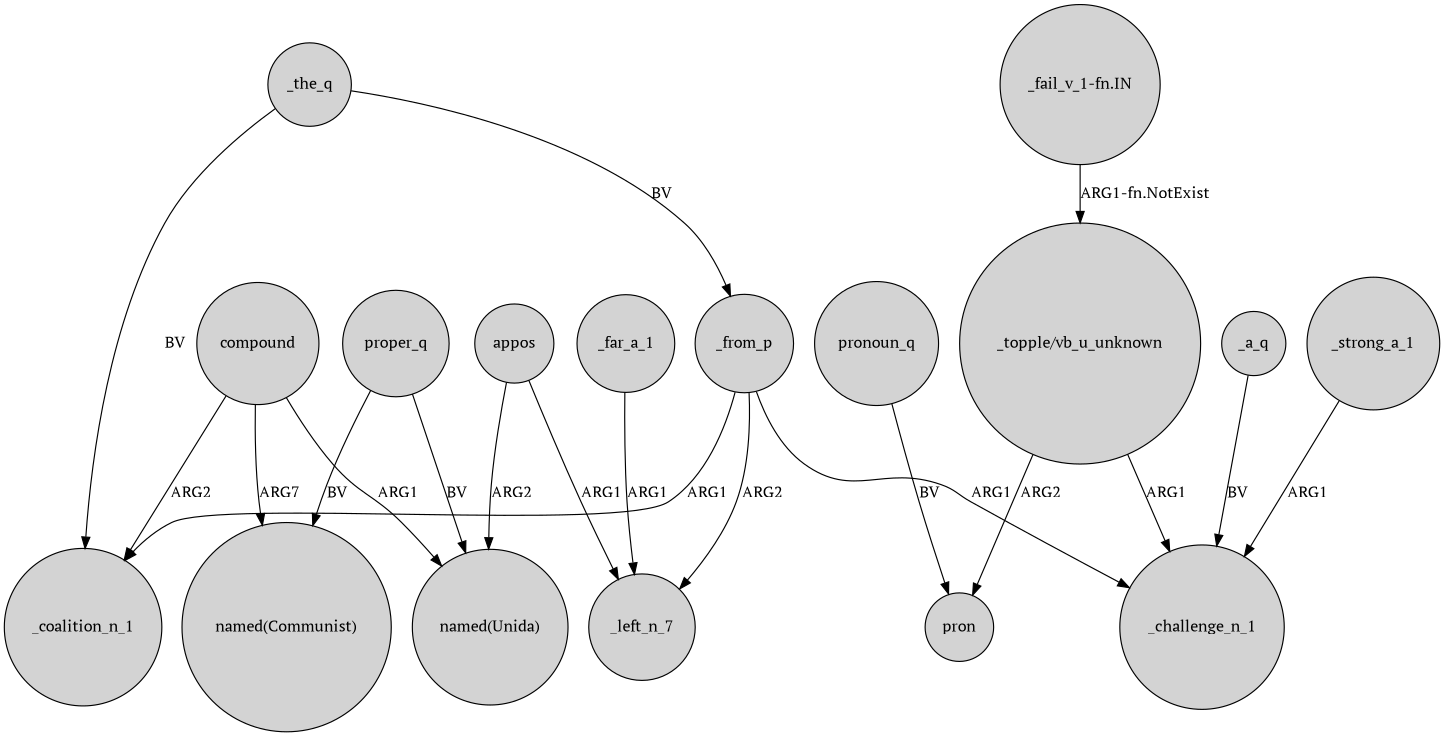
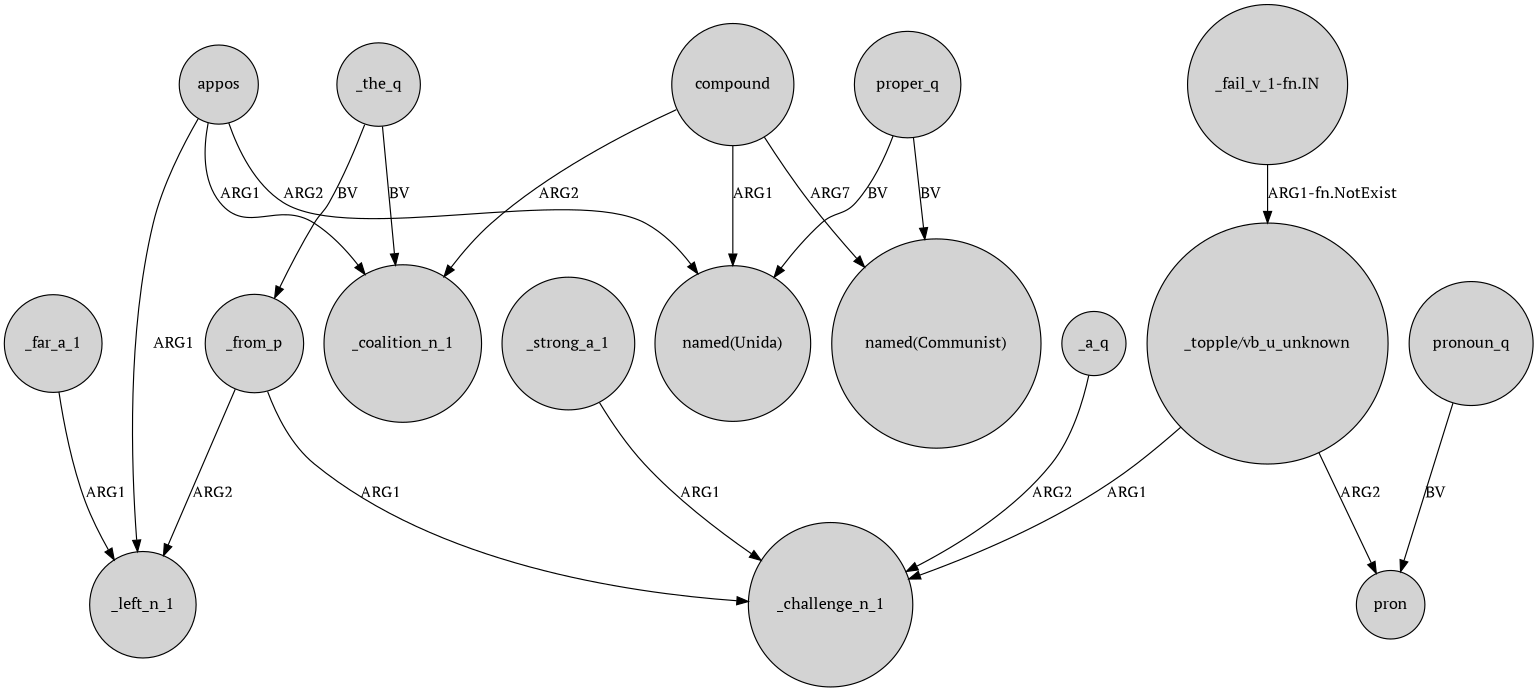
(1238, 493) -> (1053, 493)
(461, 515) -> (255, 217)
(642, 627) -> (143, 605)
